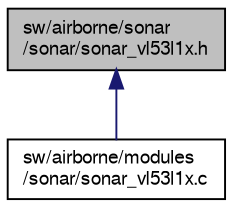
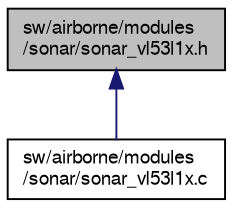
(116, 39) -> (116, 39)
